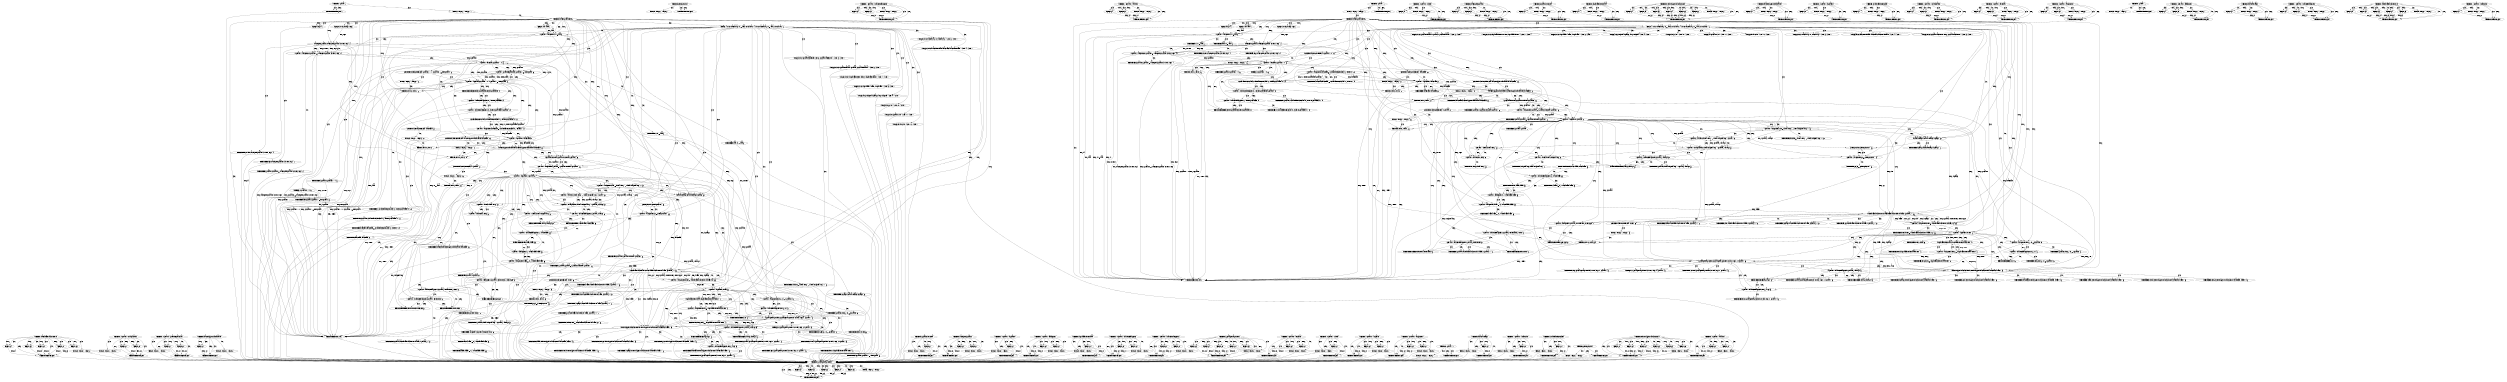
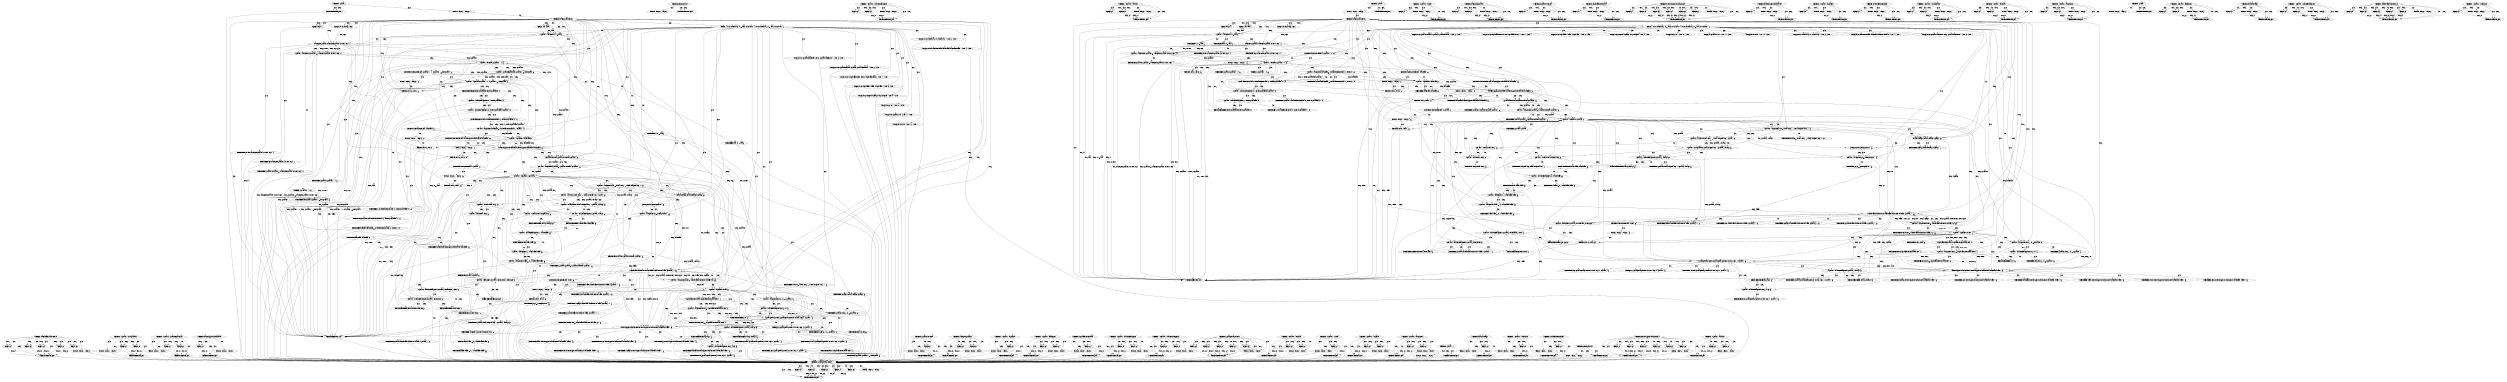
none -> (377, 93)
